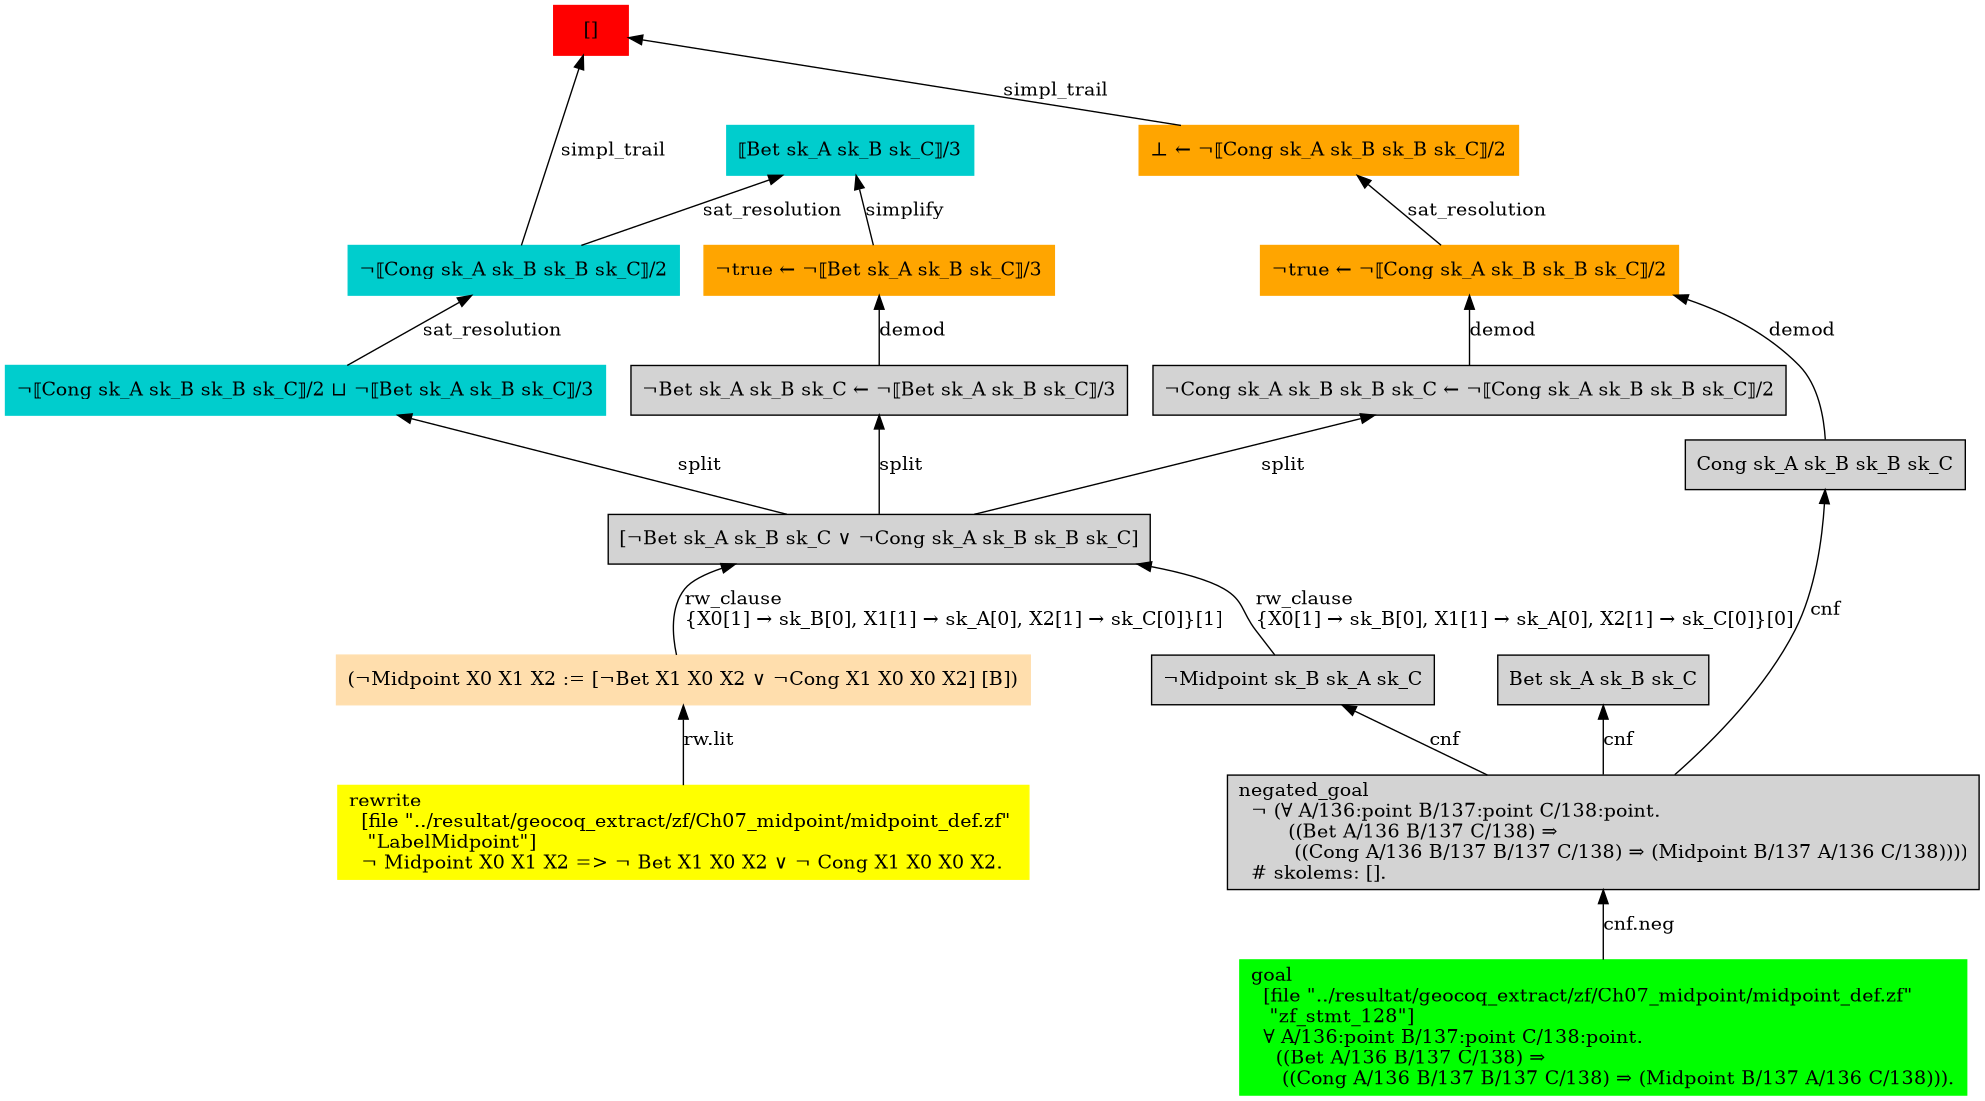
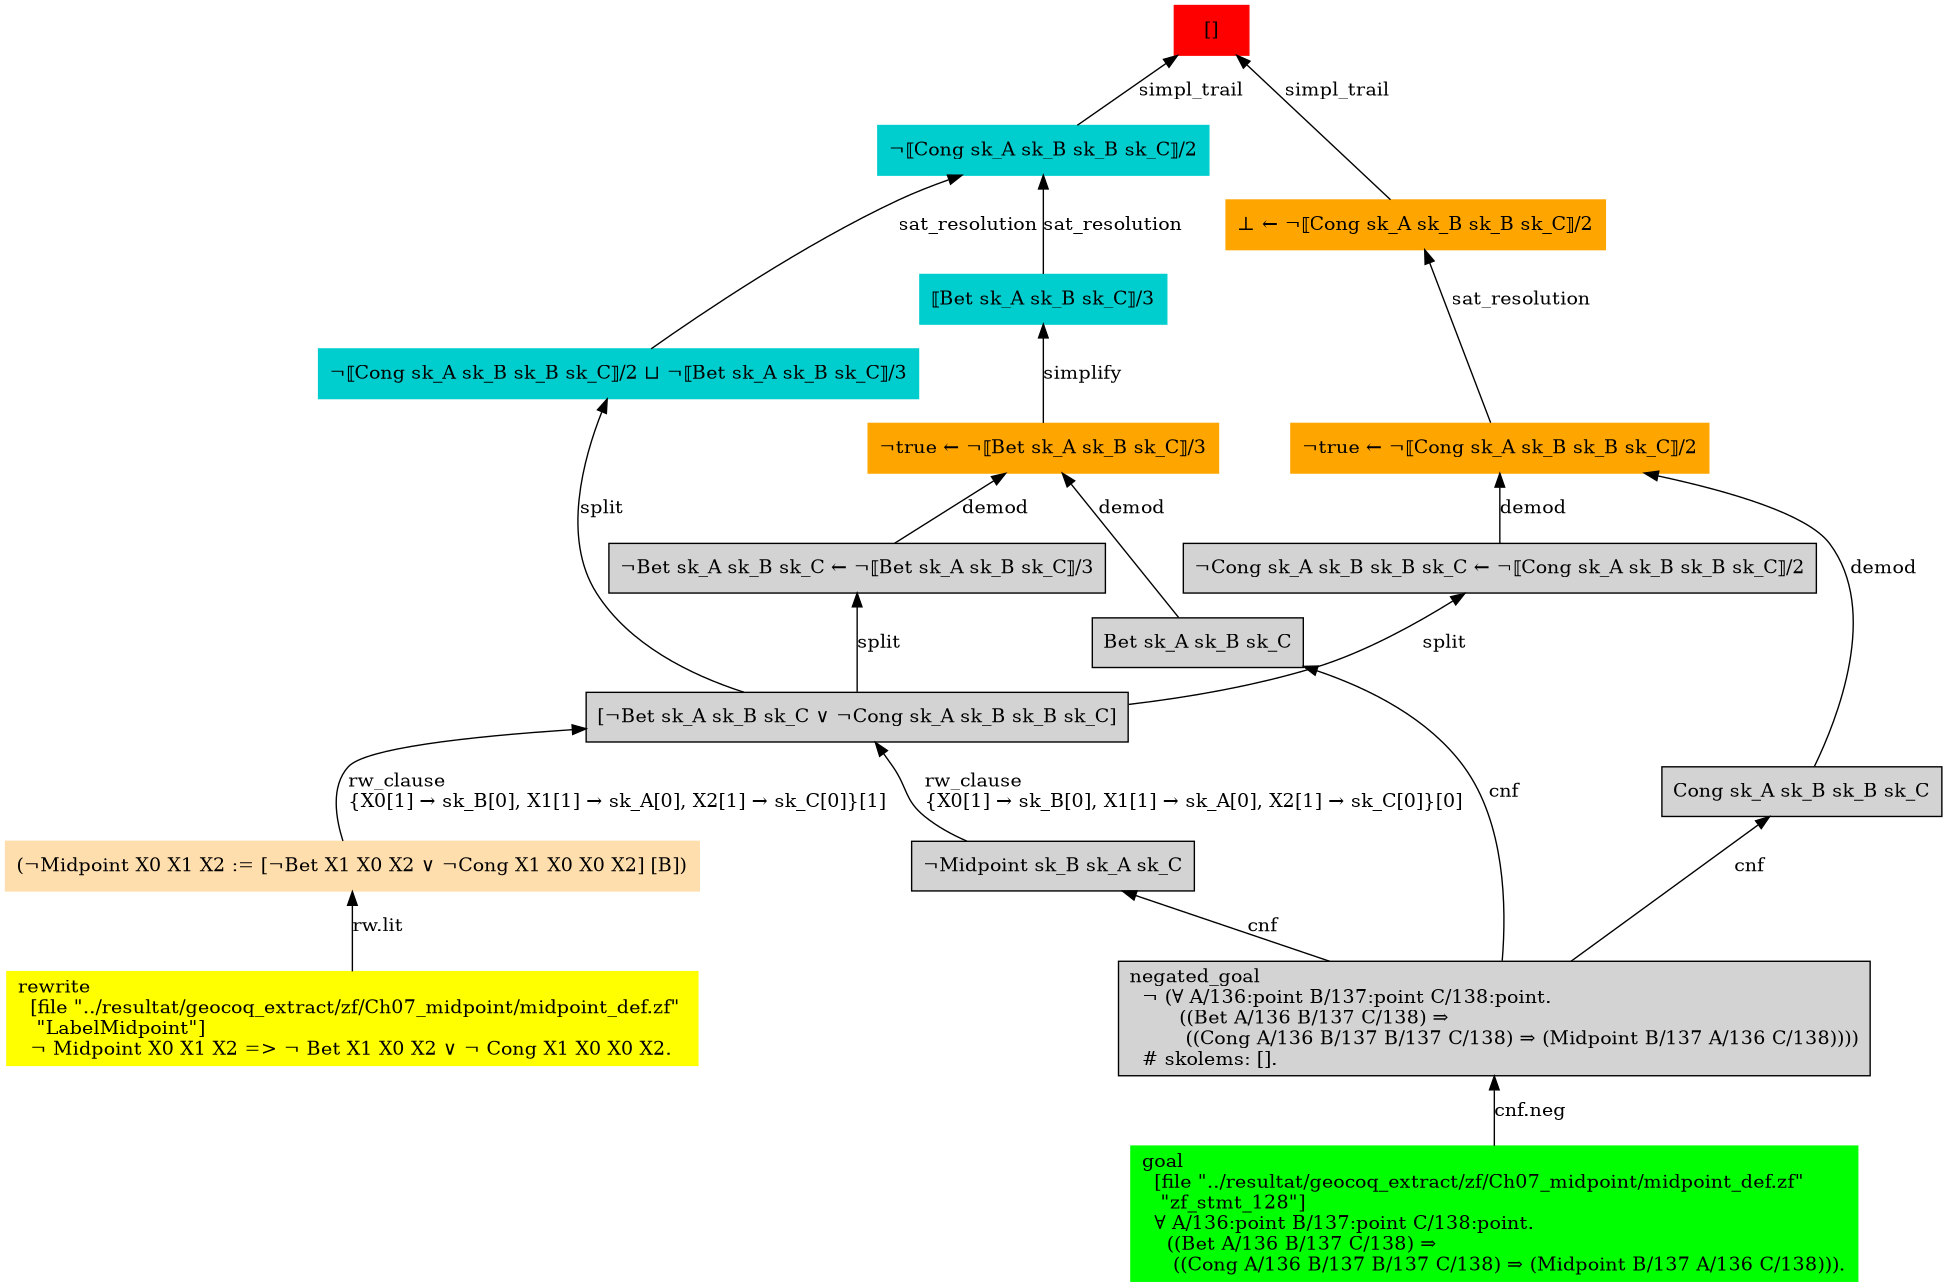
(675, 213) -> (1043, 232)
none -> (1125, 551)
